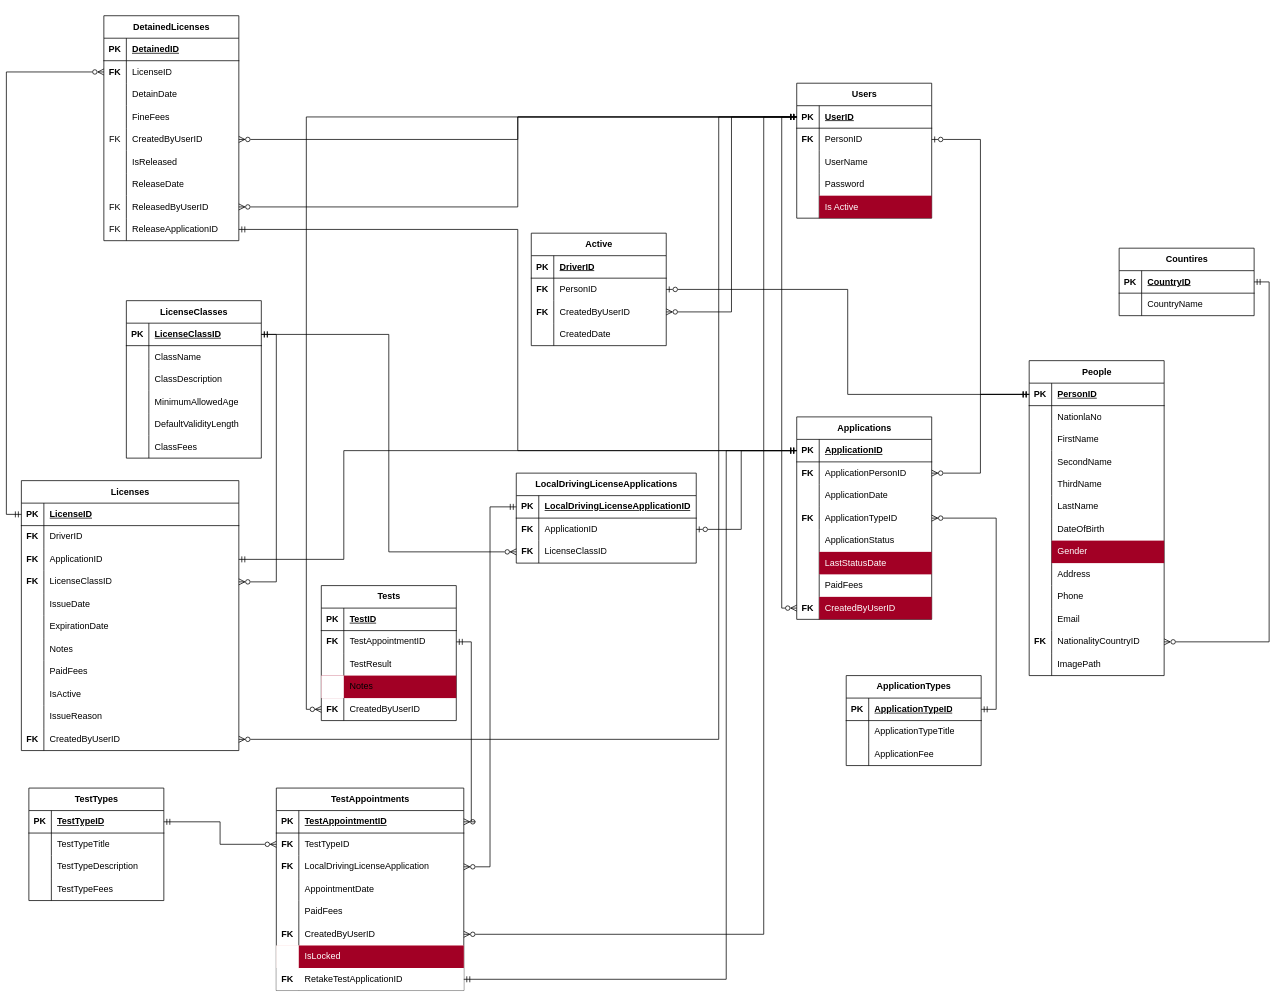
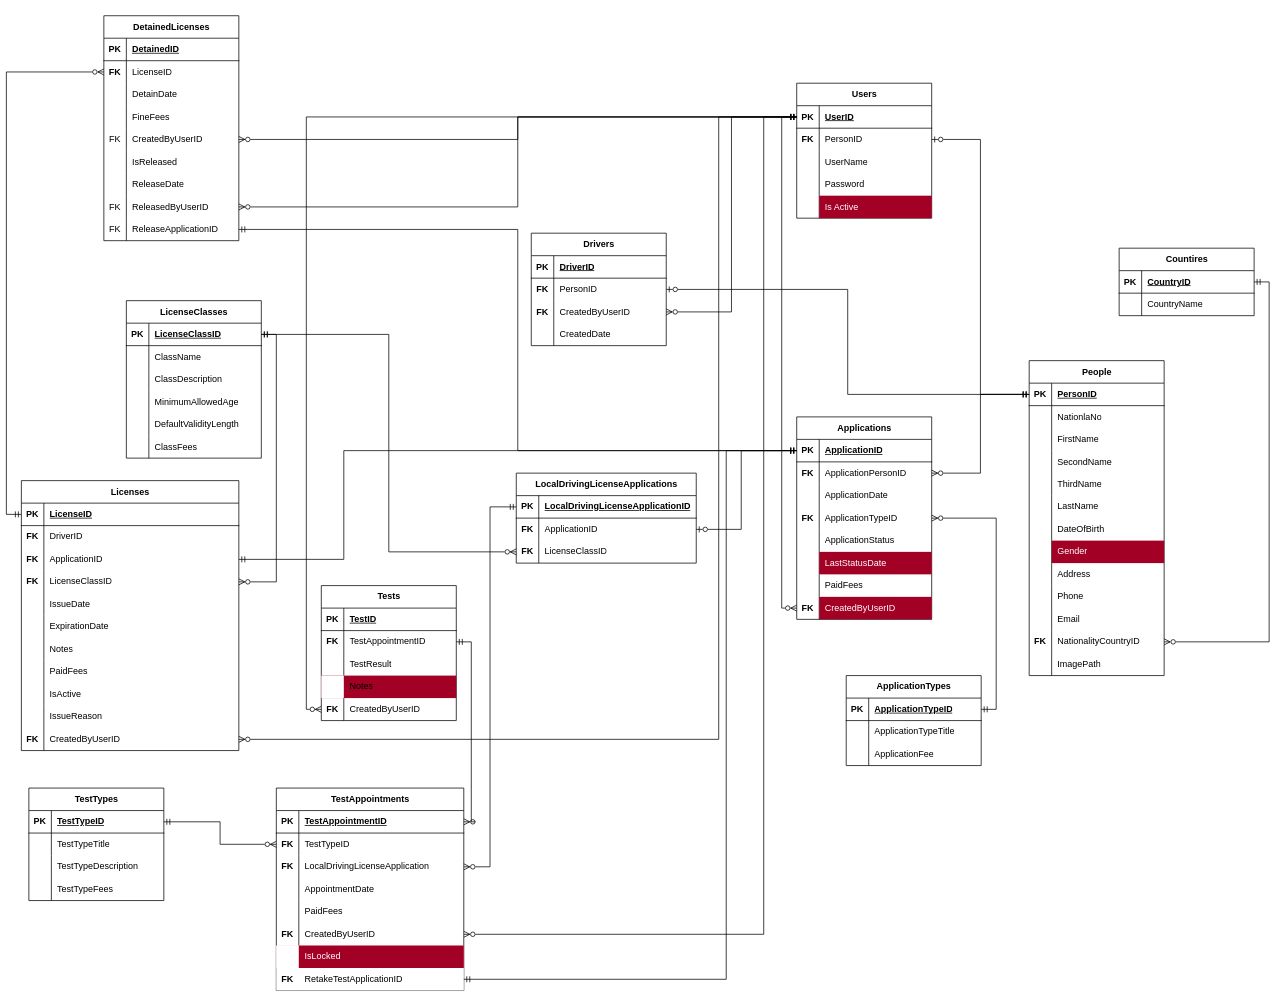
(599, 244) -> (599, 244)
